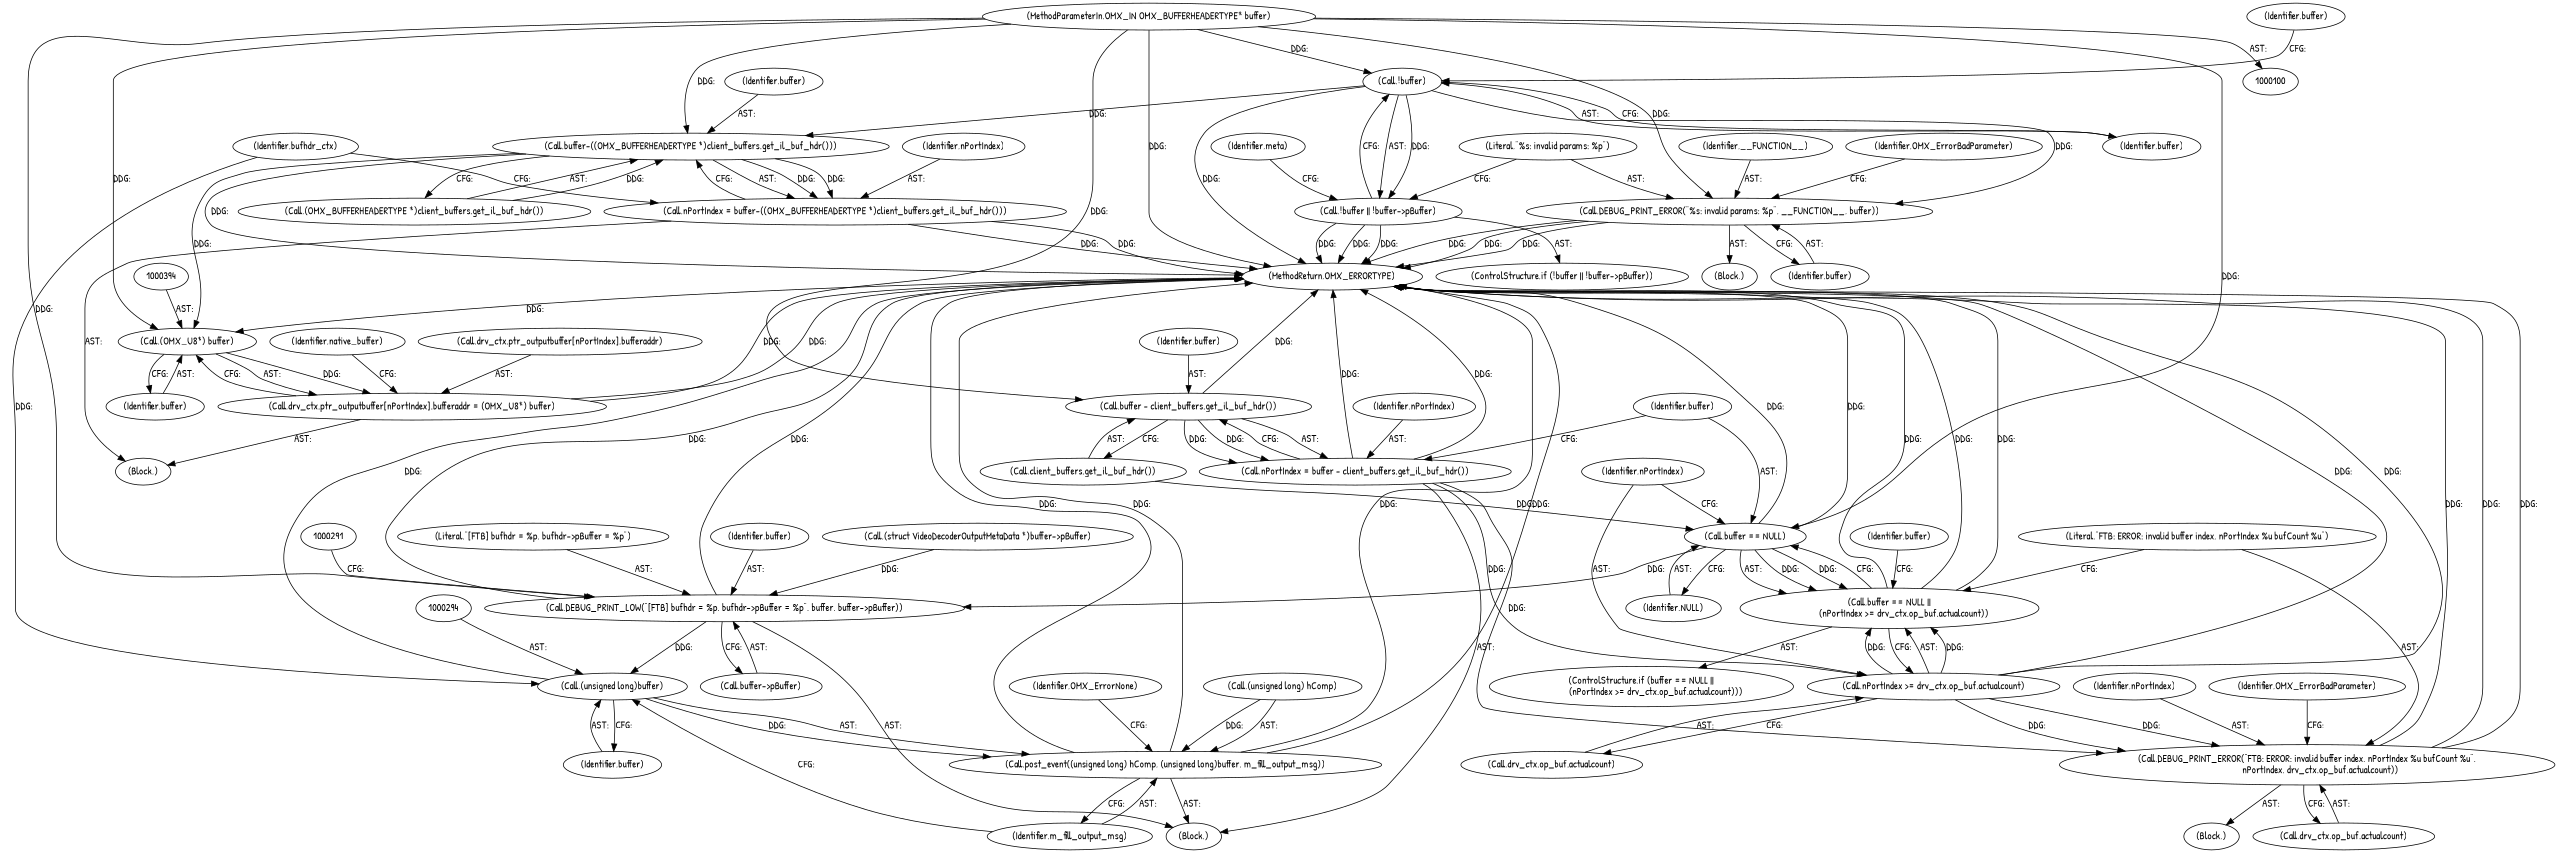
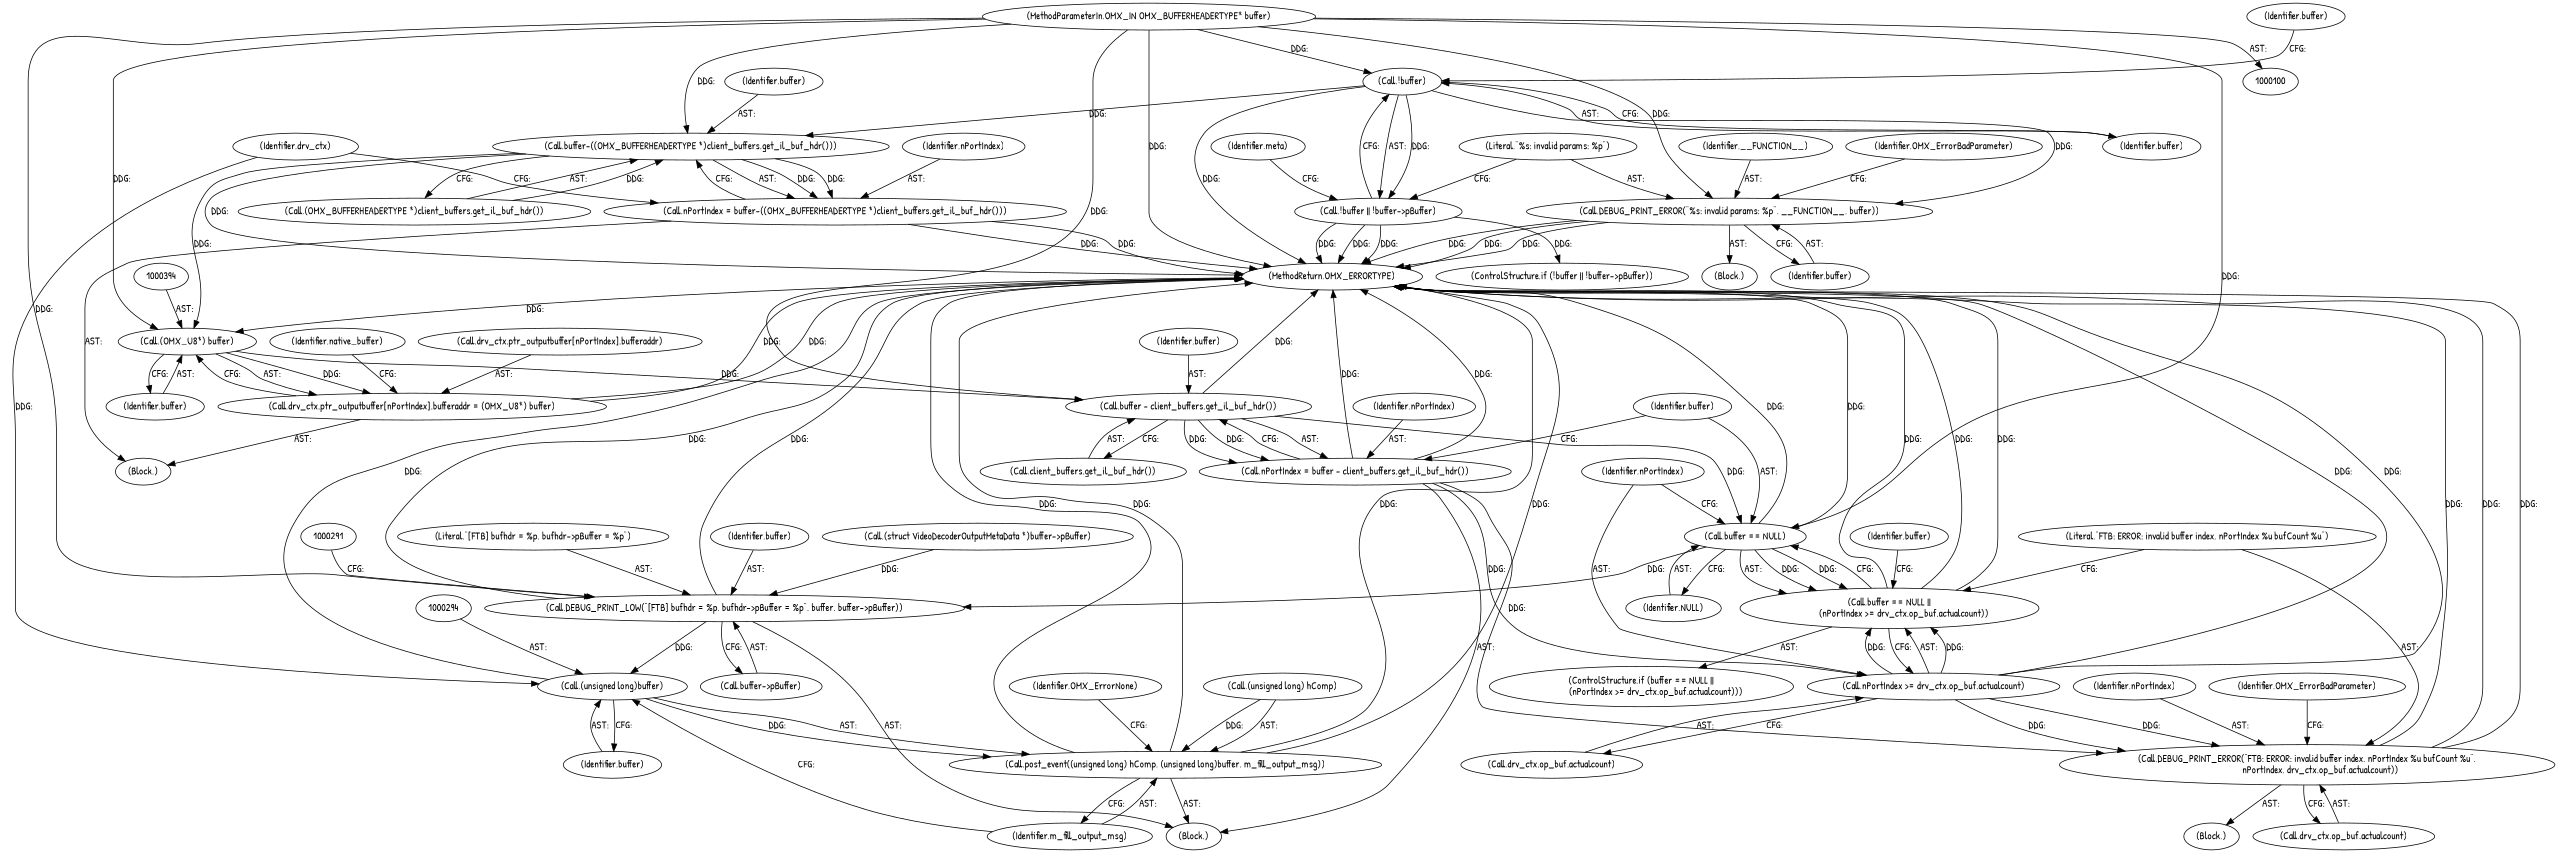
(296, 147) -> (296, 147)
(1565, 244) -> (1565, 244)
none -> (655, 376)
(1421, 500) -> (1500, 439)
